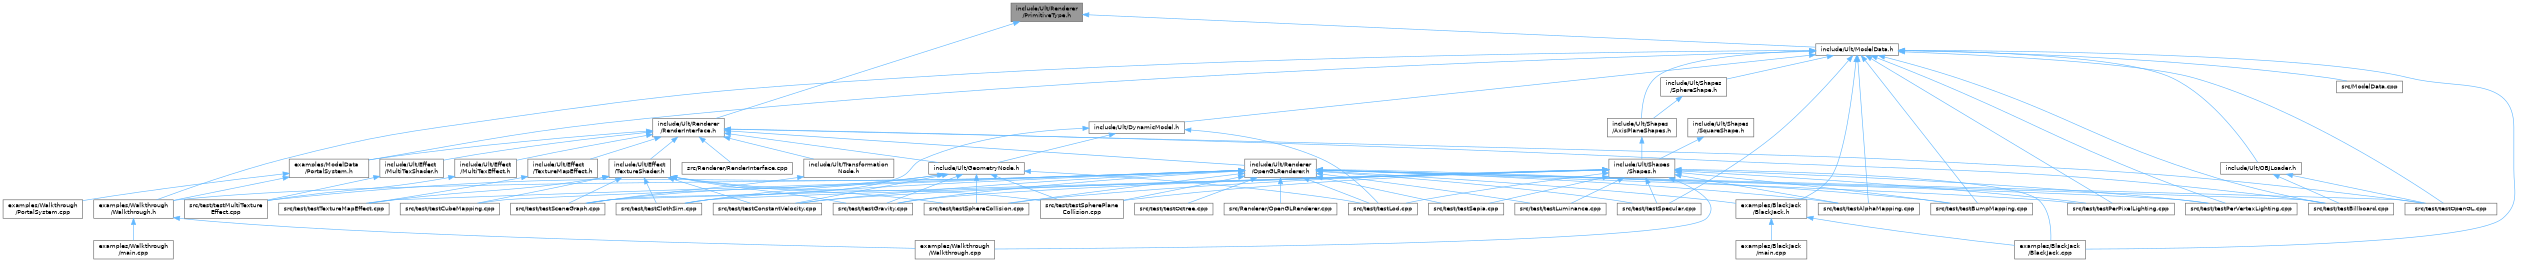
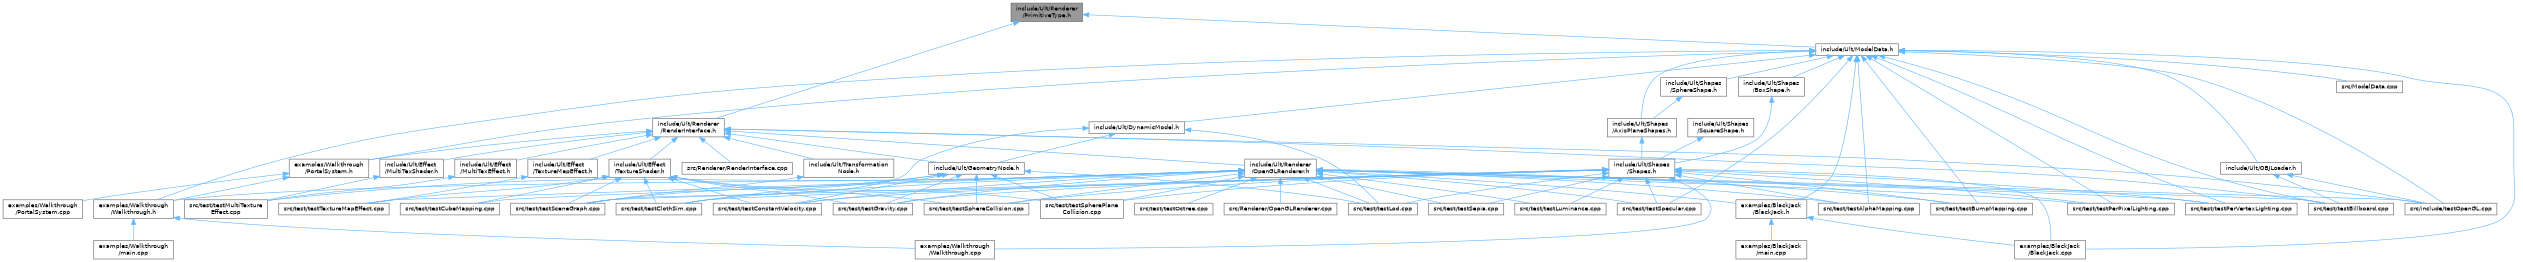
none -> (1771, 87)
(329, 168) -> (329, 168)
(2451, 209) -> (2451, 209)
